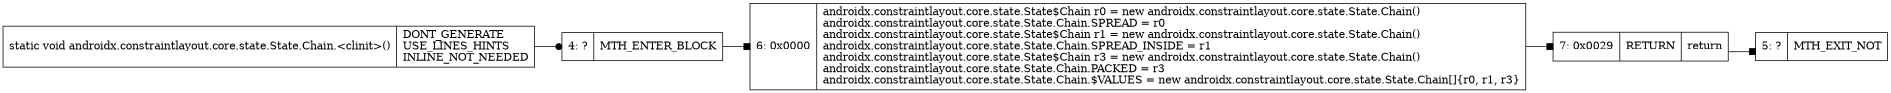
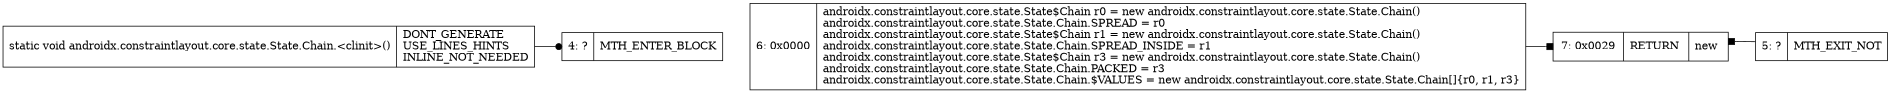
(1705, 46) -> (1706, 46)
(732, 47) -> none
(1738, 52) -> (1746, 42)
